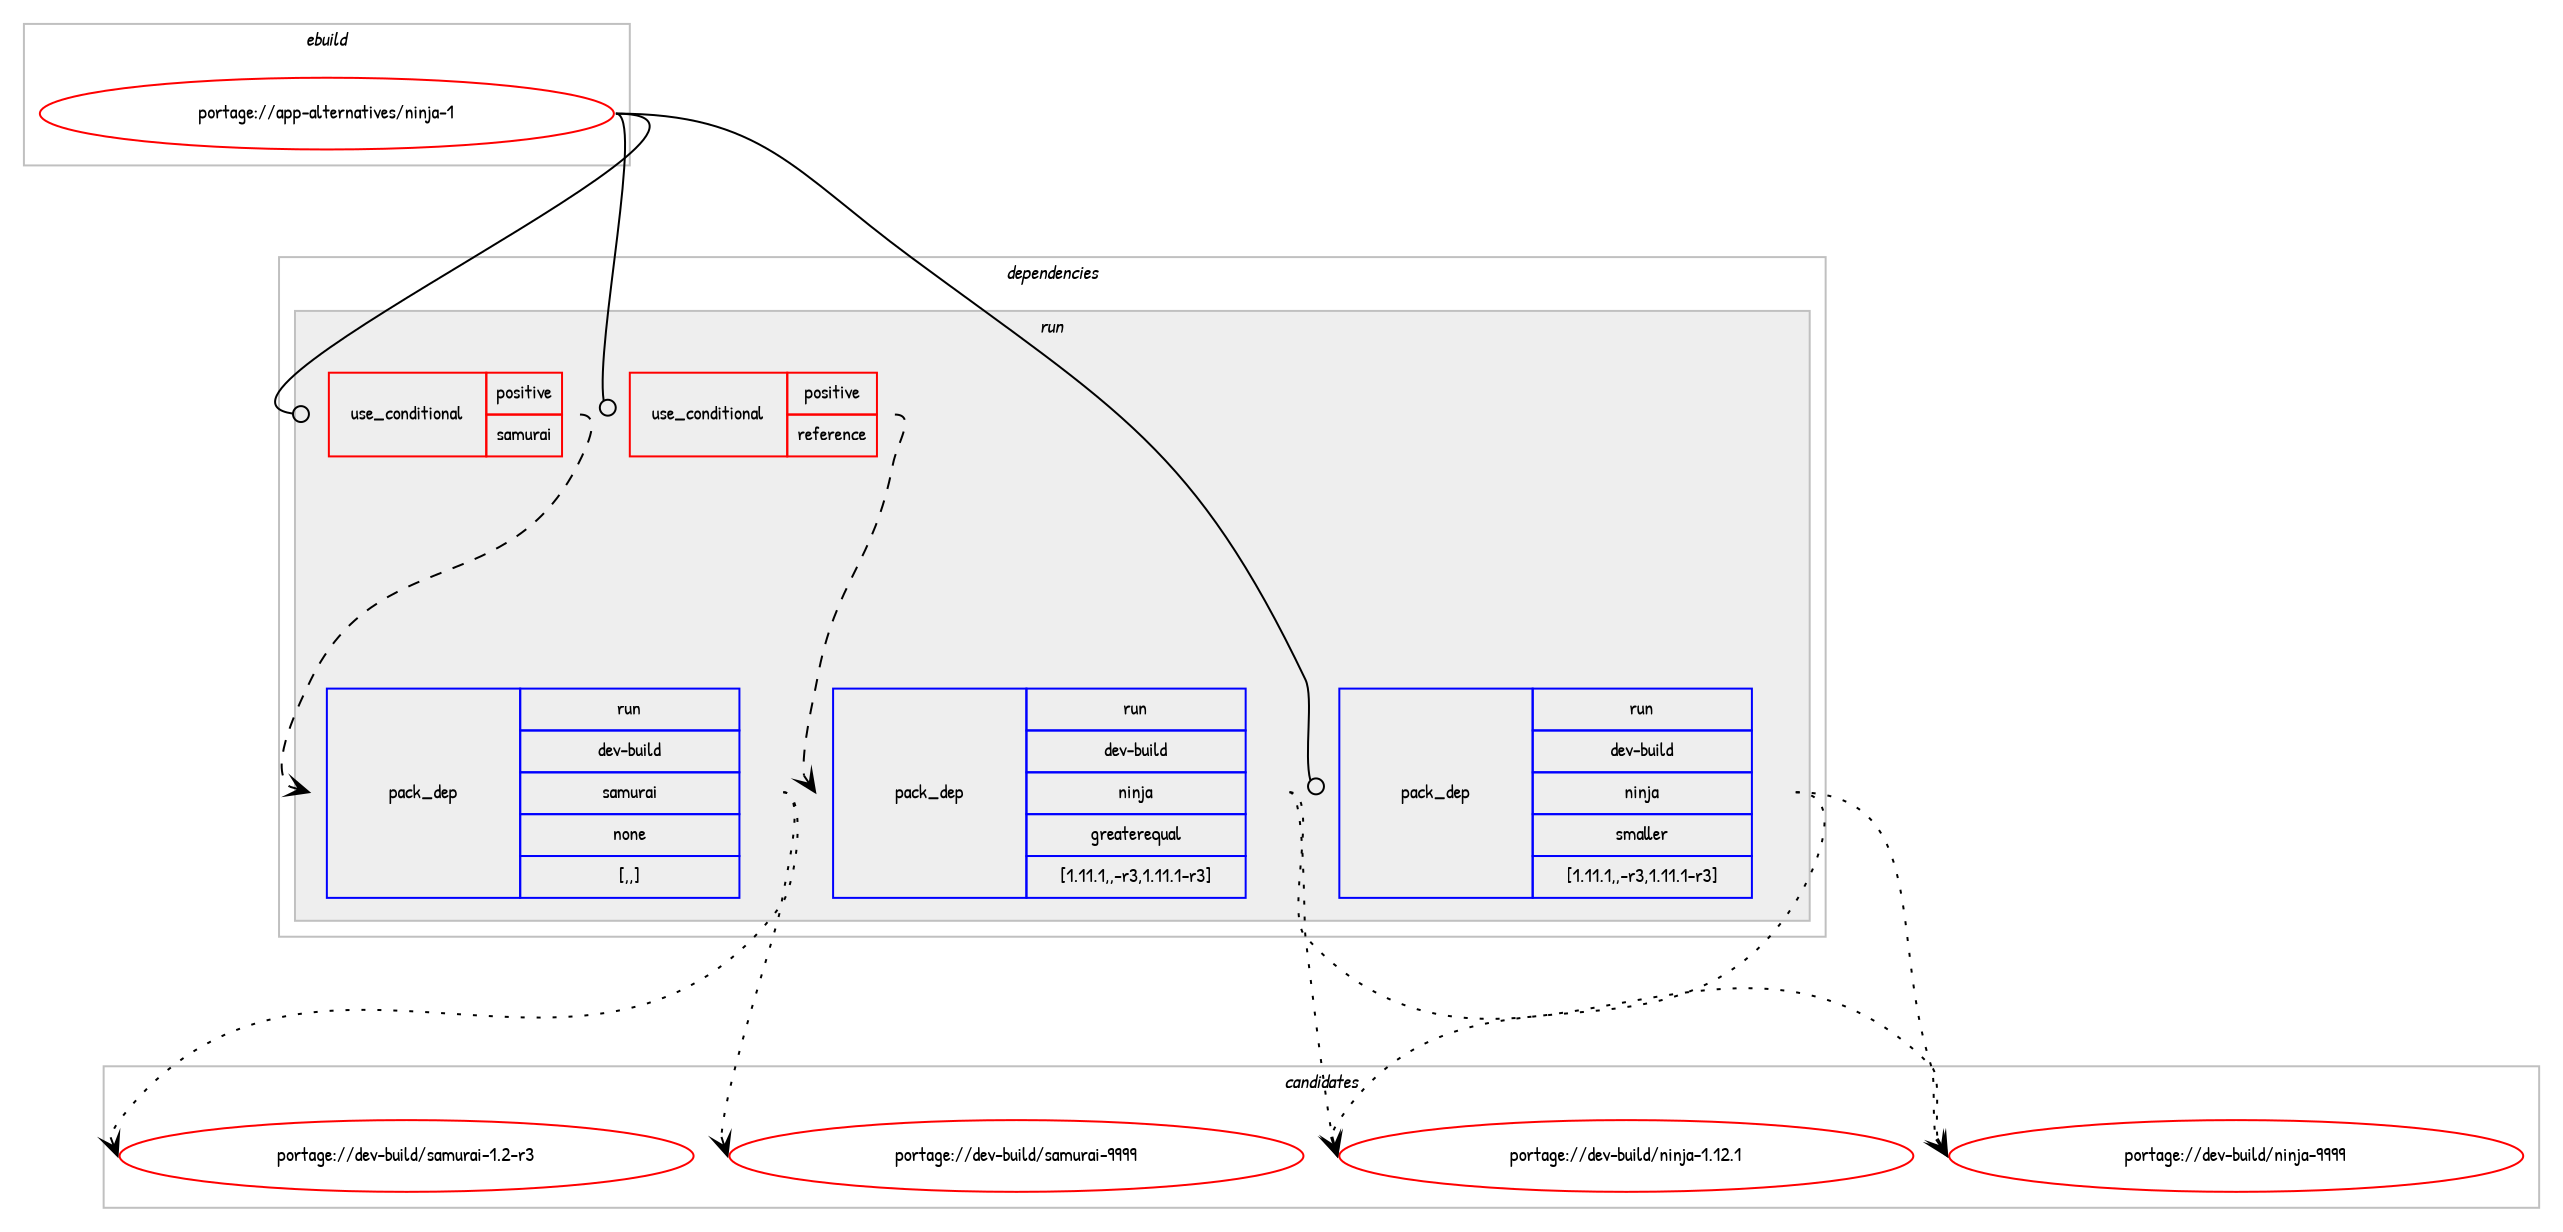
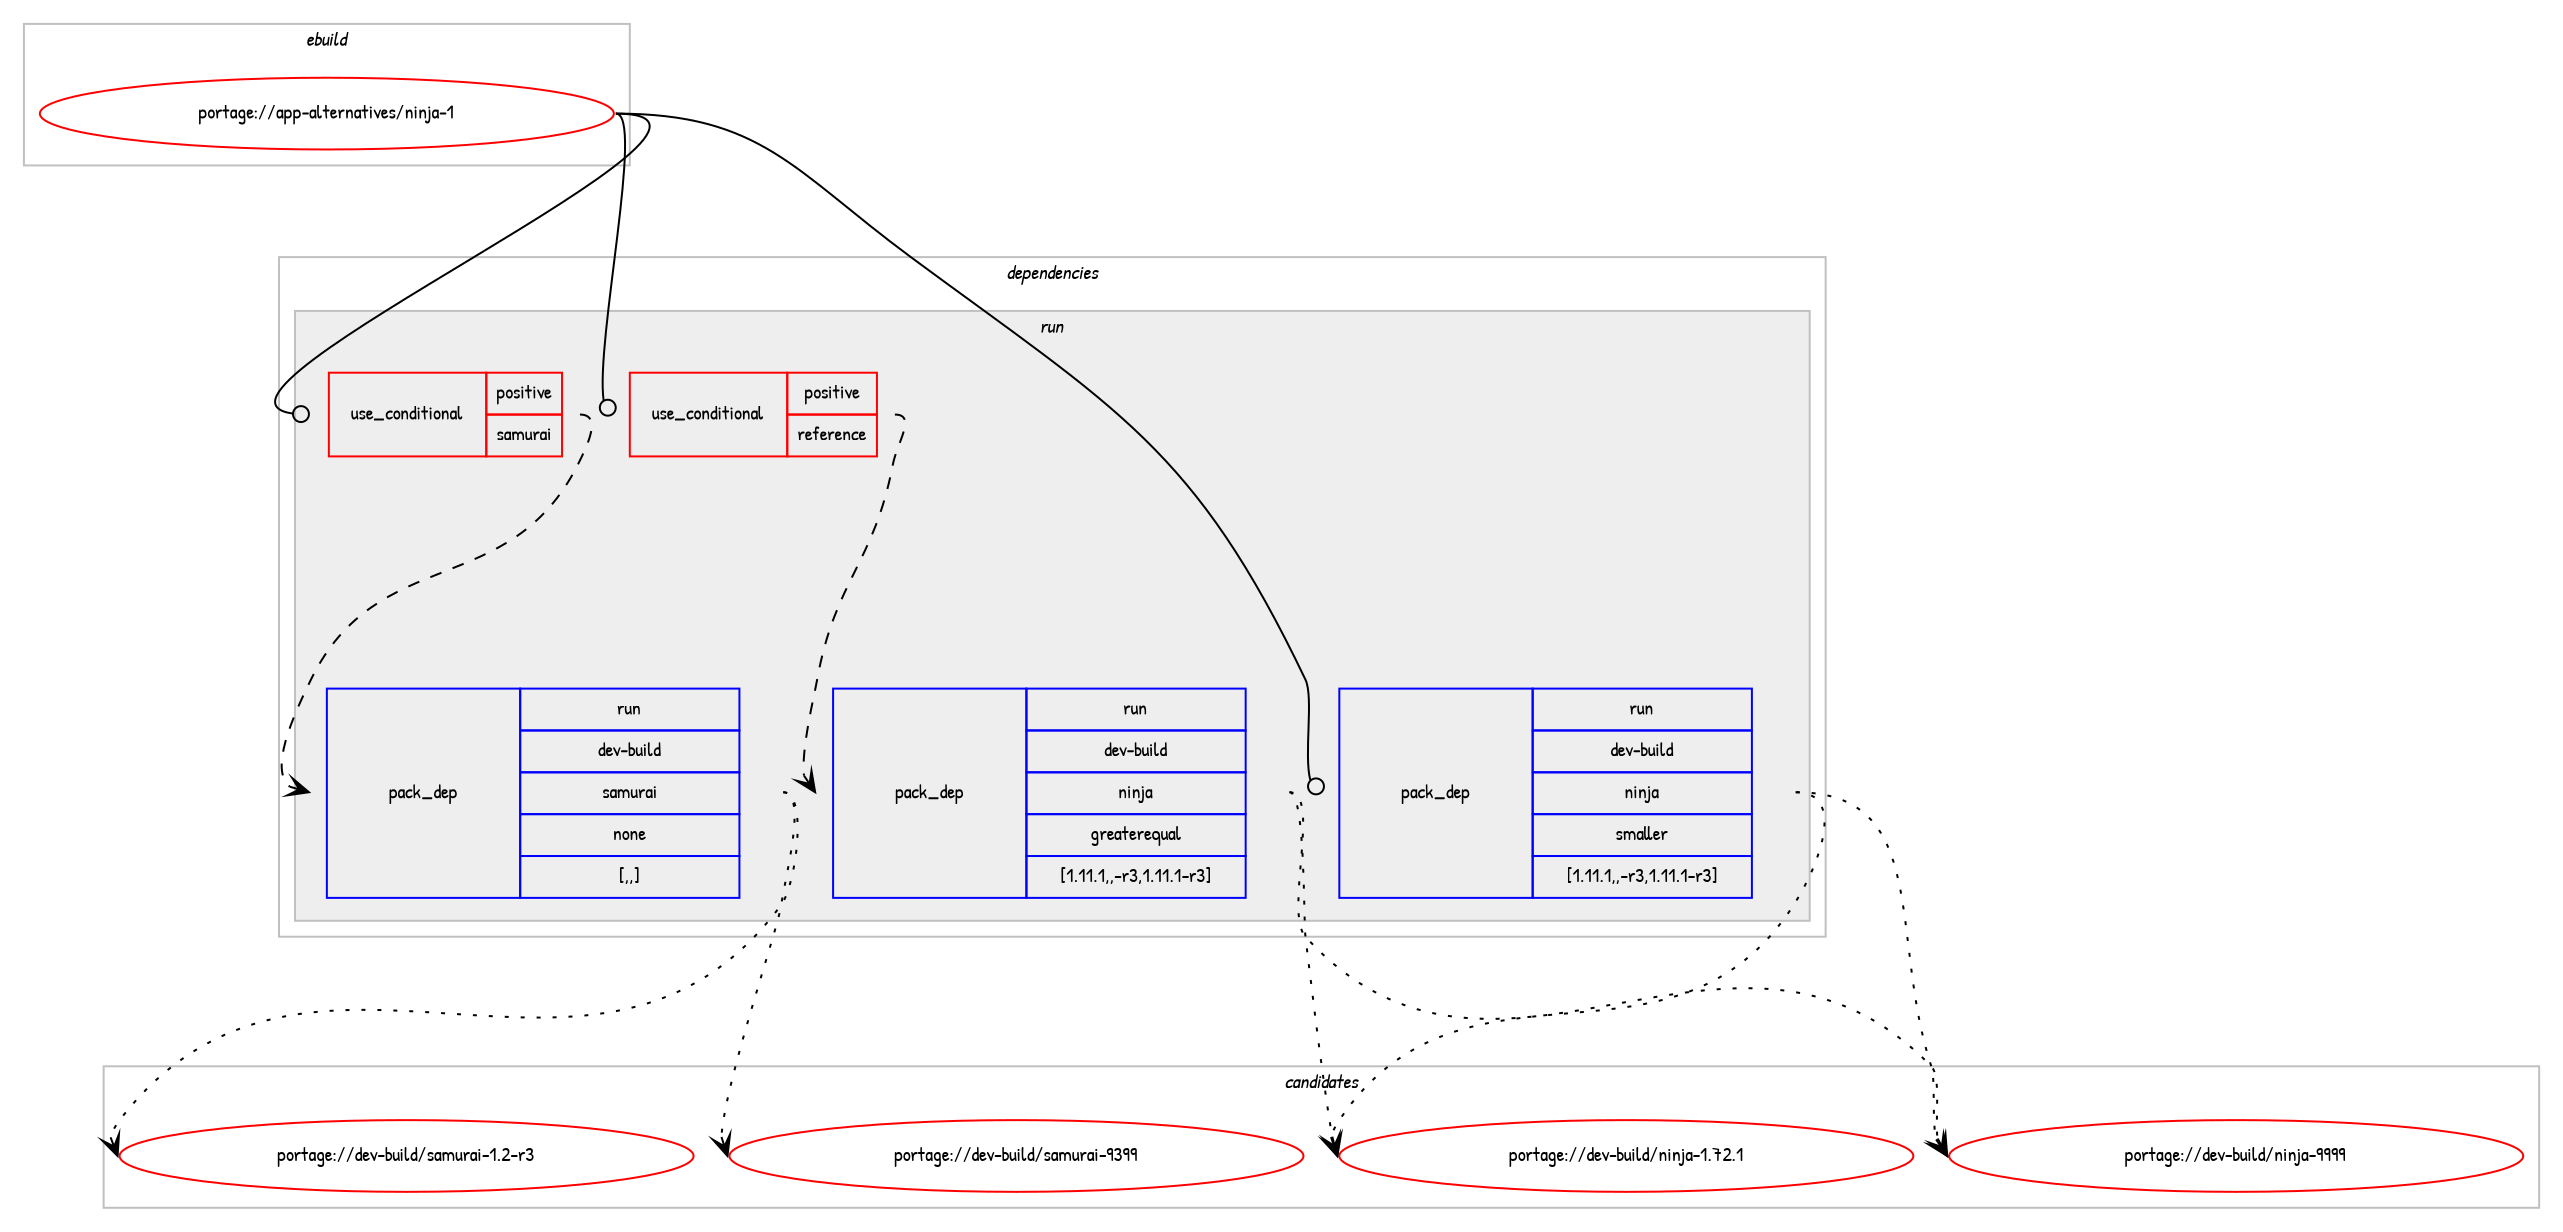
(1016, 1156) -> (1016, 1156)
(1626, 1156) -> (1626, 1156)
